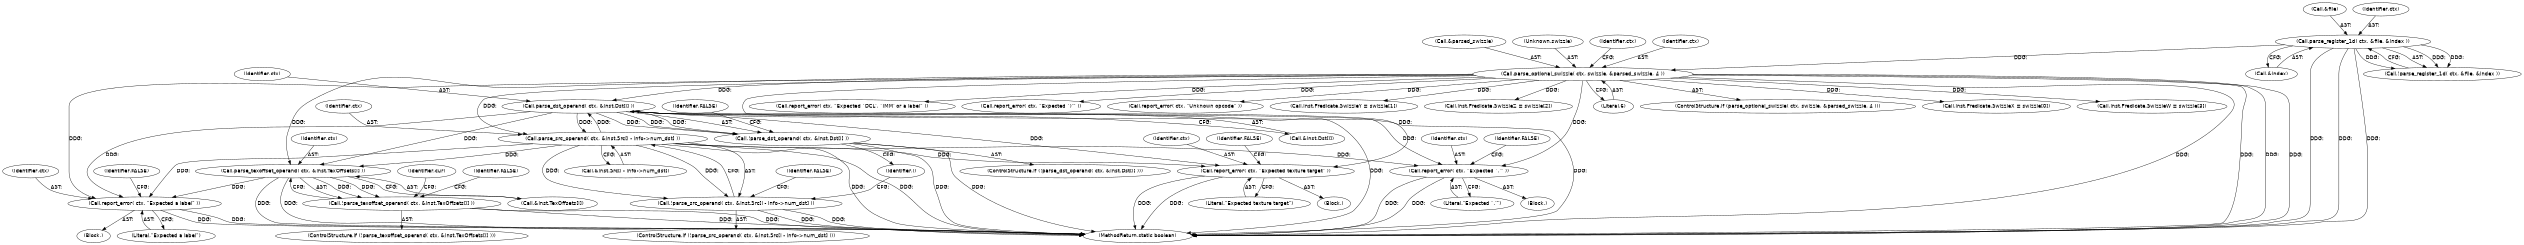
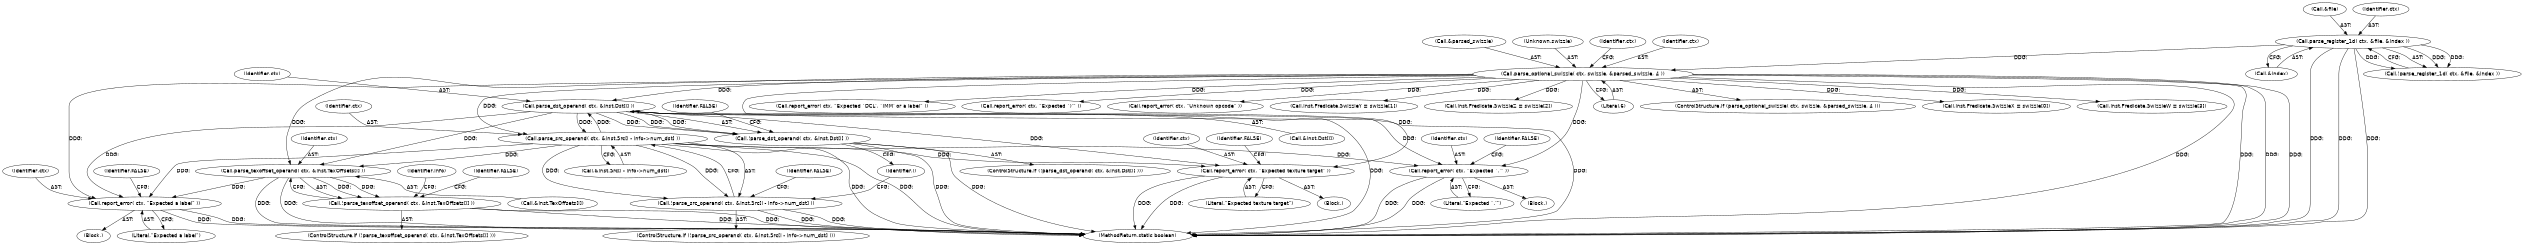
(958, 116) -> none
(427, 171) -> (427, 171)
(414, 195) -> none
